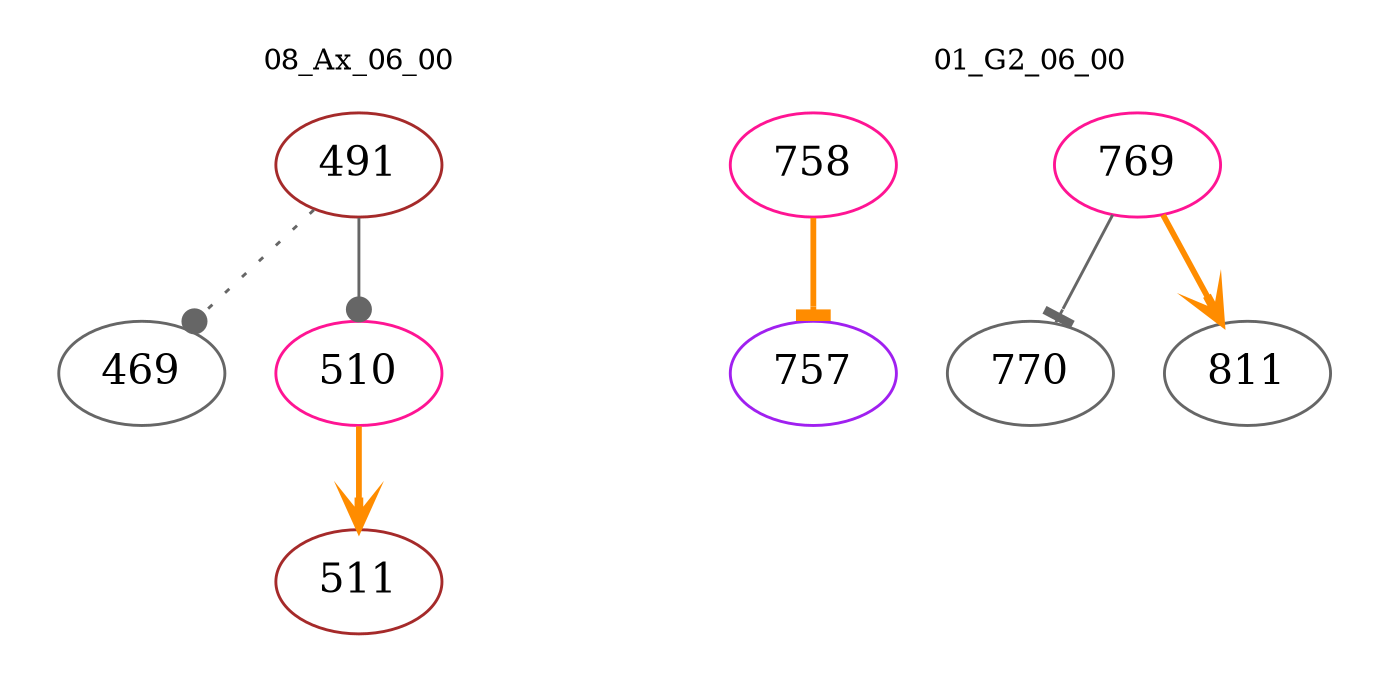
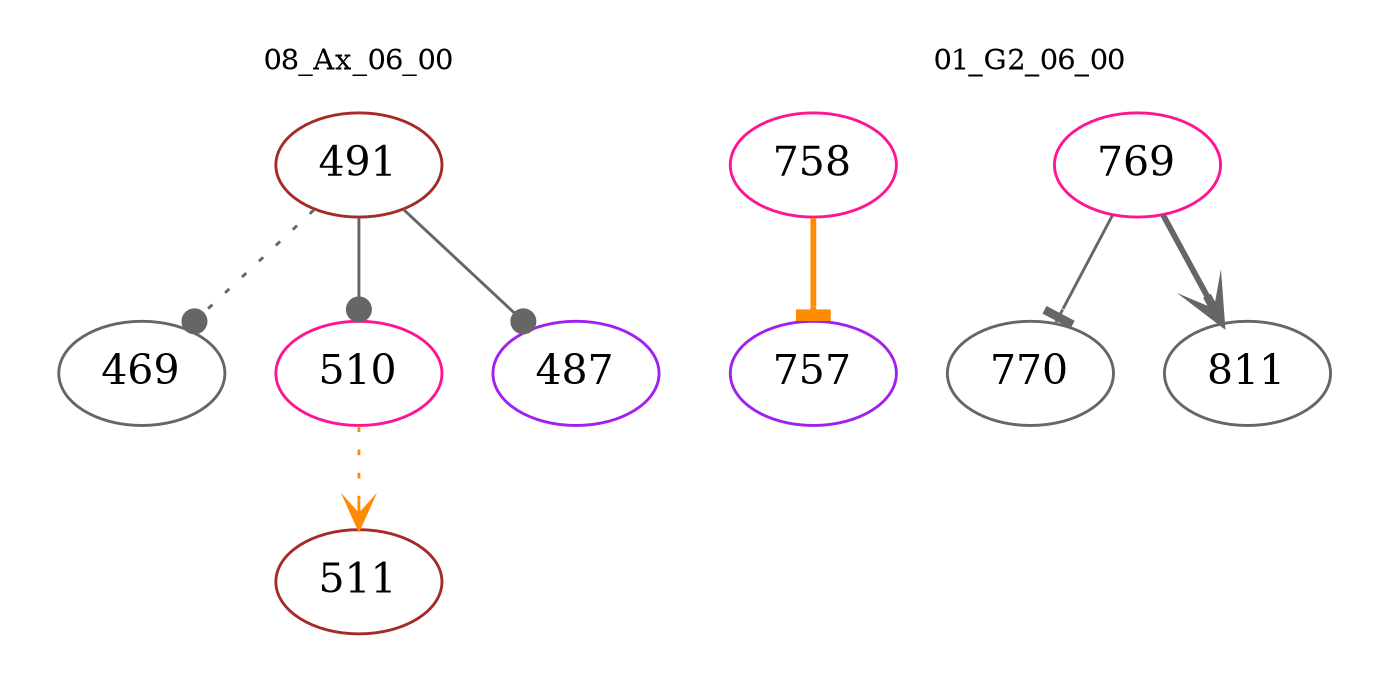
(1185, 256) -> (1185, 256)
none -> (576, 373)
(359, 463) -> (359, 463)
